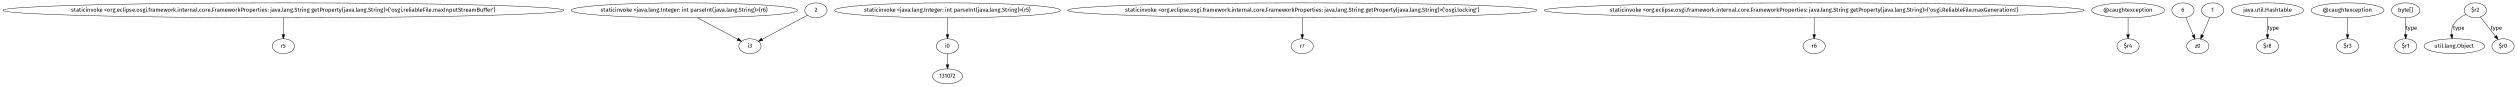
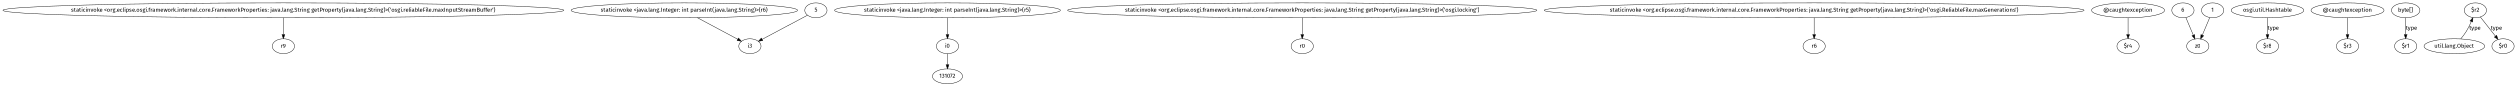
(816, 10) -> (816, 10)
(2268, 10) -> (2268, 10)
(2455, 22) -> (2467, 31)
(283, 46) -> (283, 46)
(1302, 46) -> (1302, 46)
